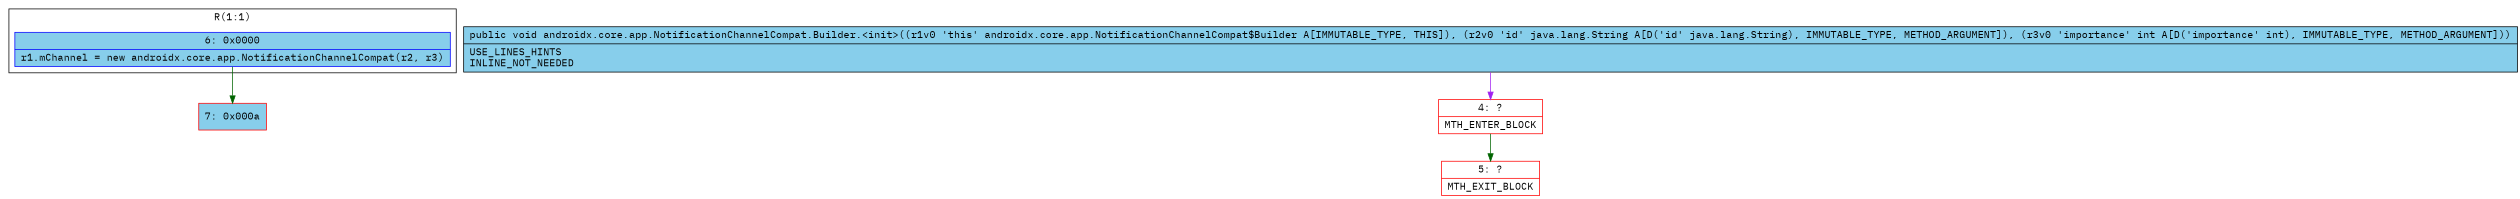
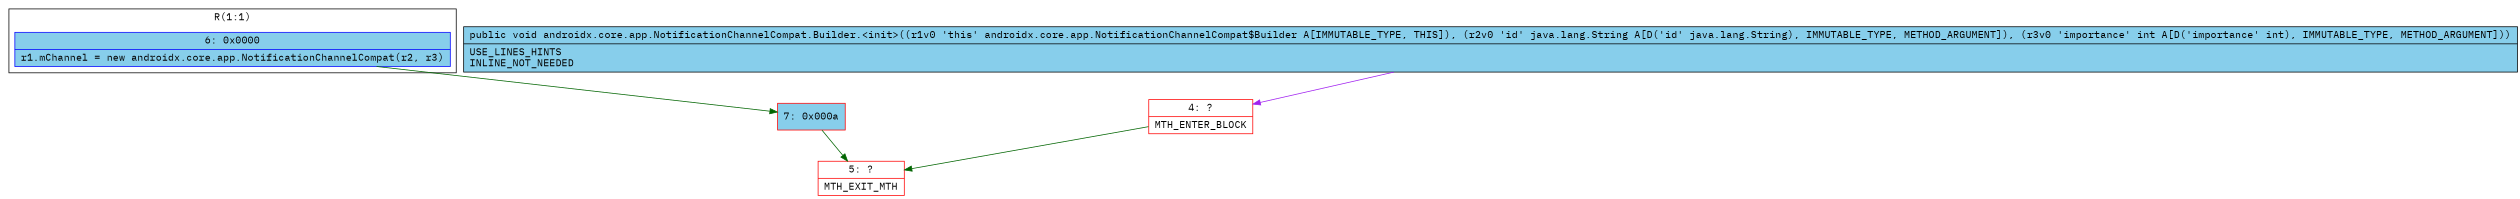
none -> (832, 143)
(1491, 187) -> (861, 187)
